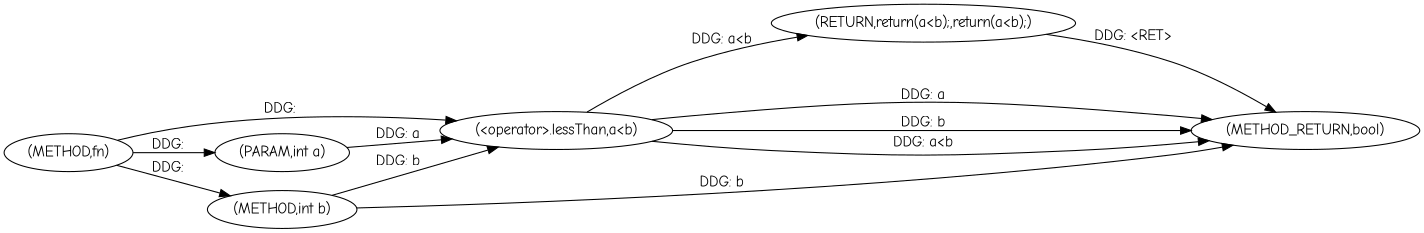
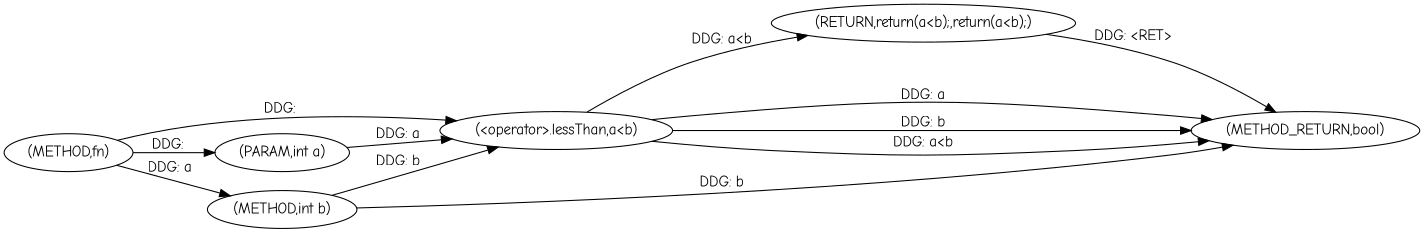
(170, 168) -> (170, 168)
